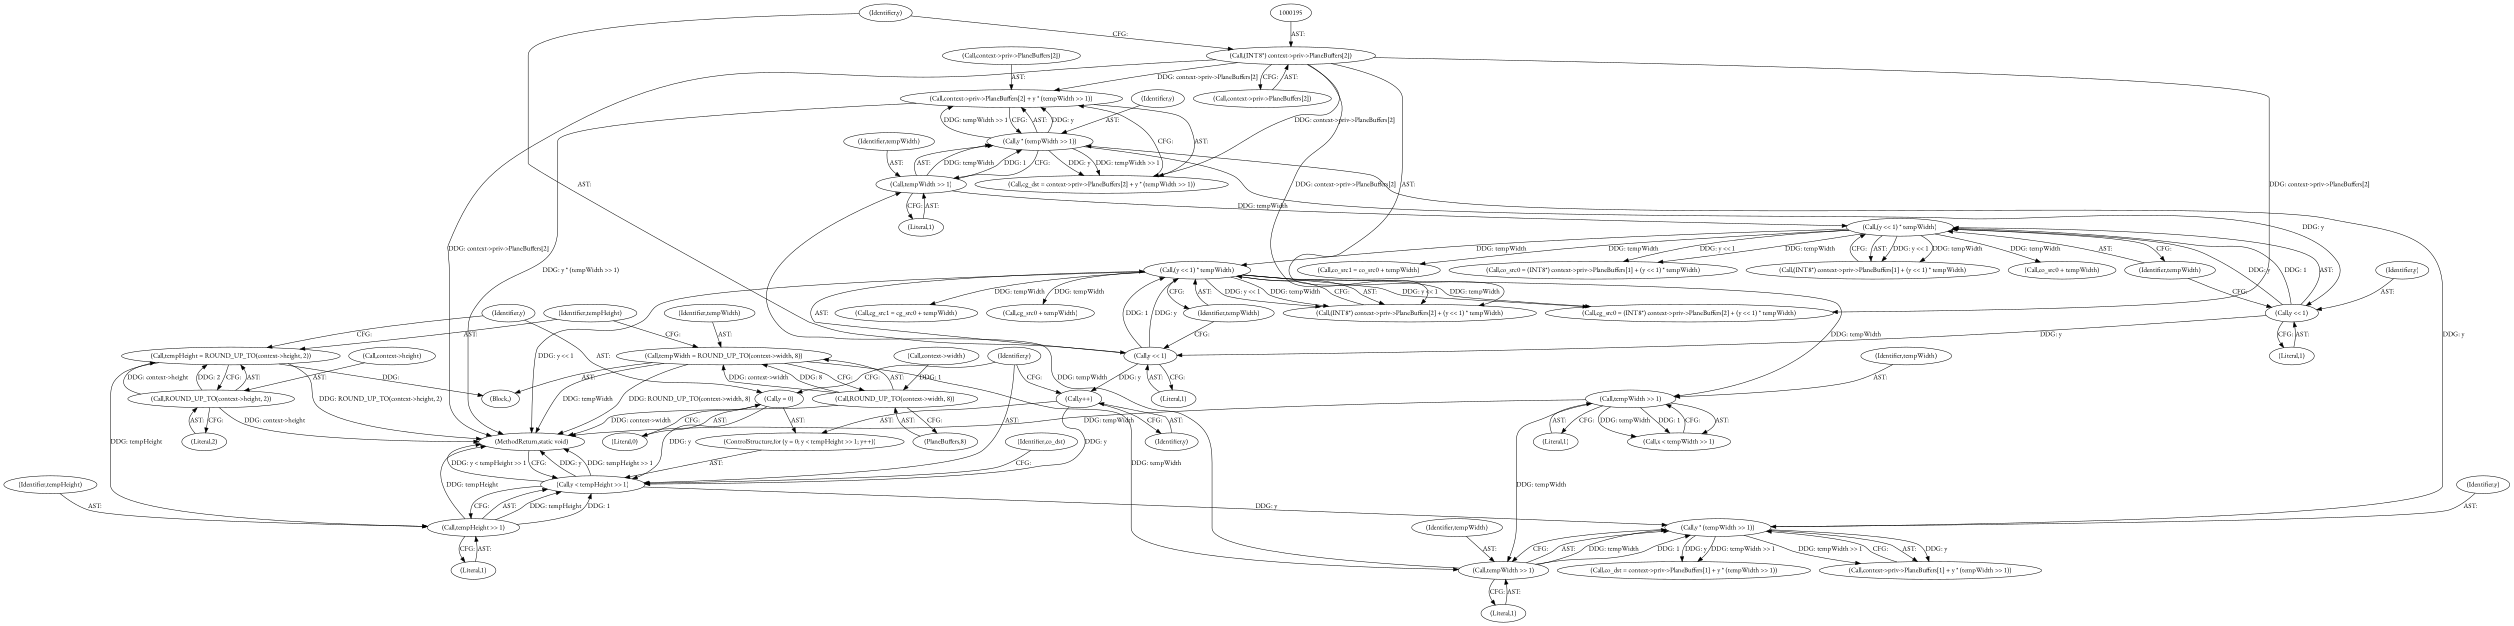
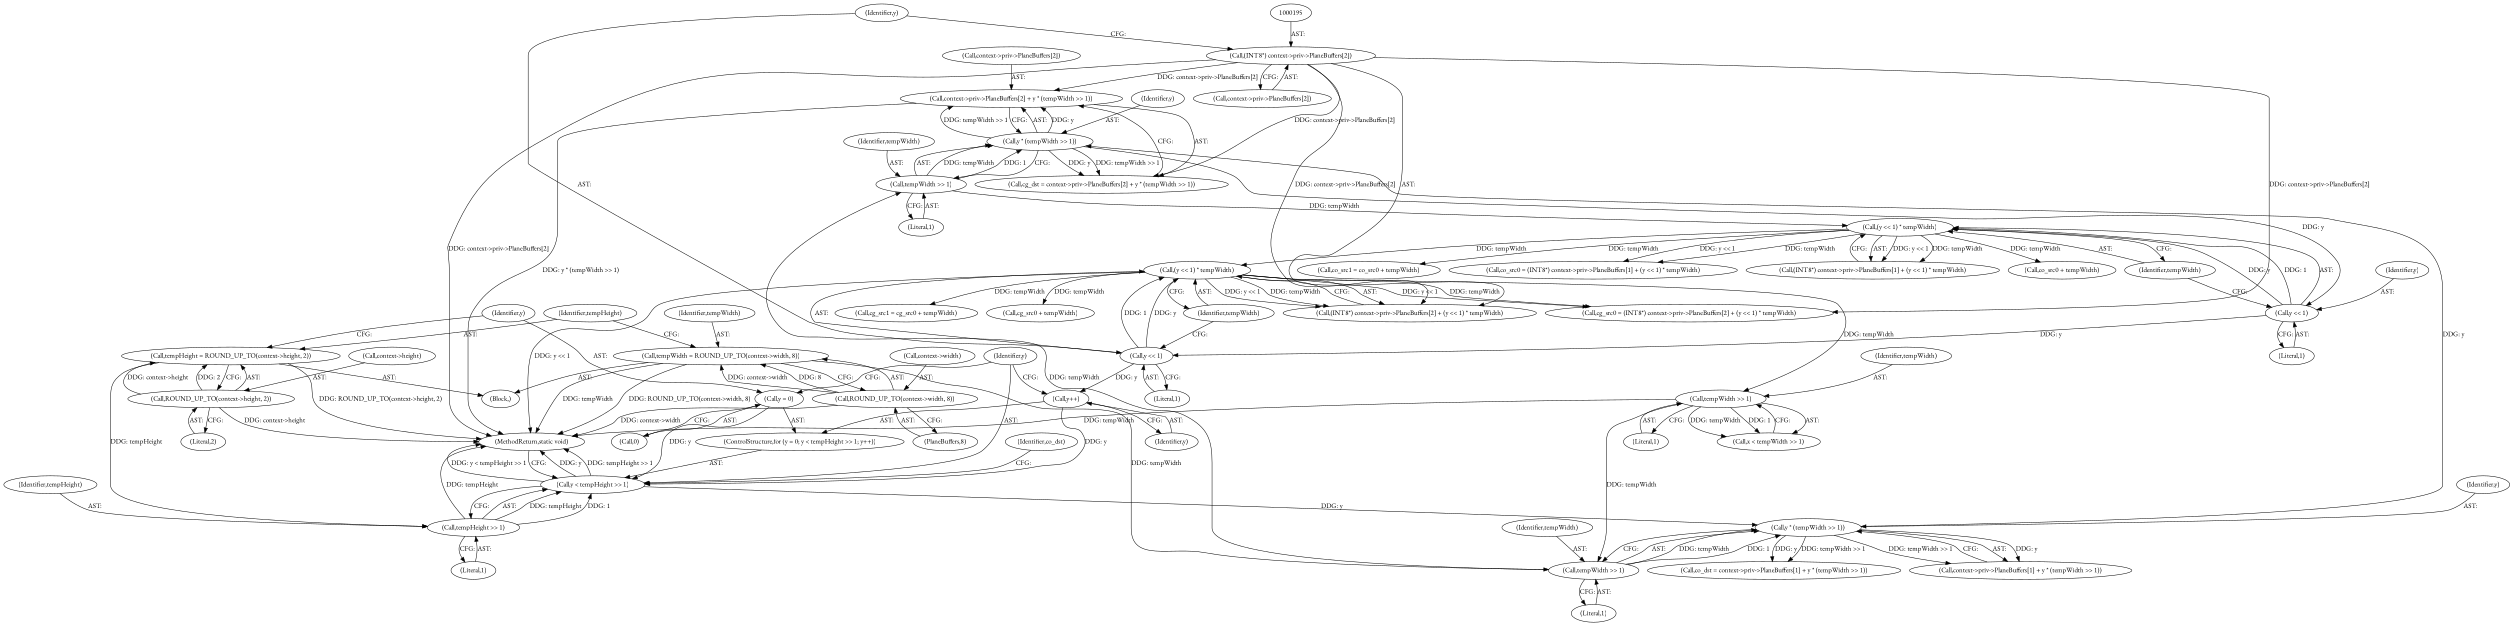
(392, 377) -> (390, 377)
(930, 377) -> (927, 377)
(625, 442) -> (629, 442)
